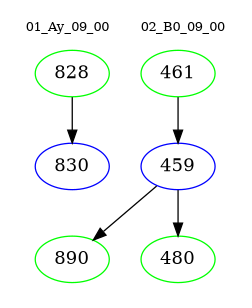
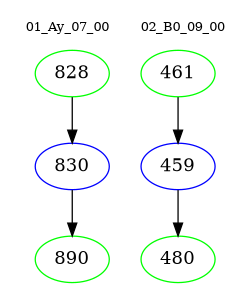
(68, 28) -> (68, 28)
(139, 201) -> (72, 207)
